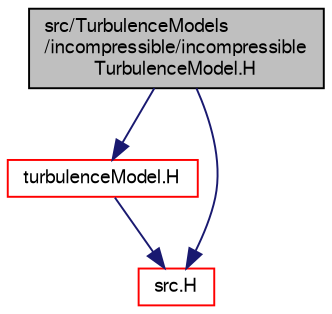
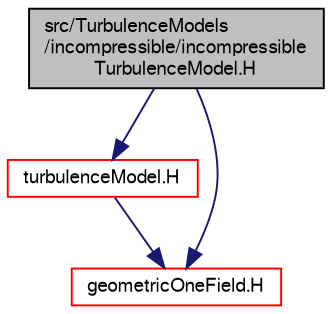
(176, 287) -> (176, 287)
